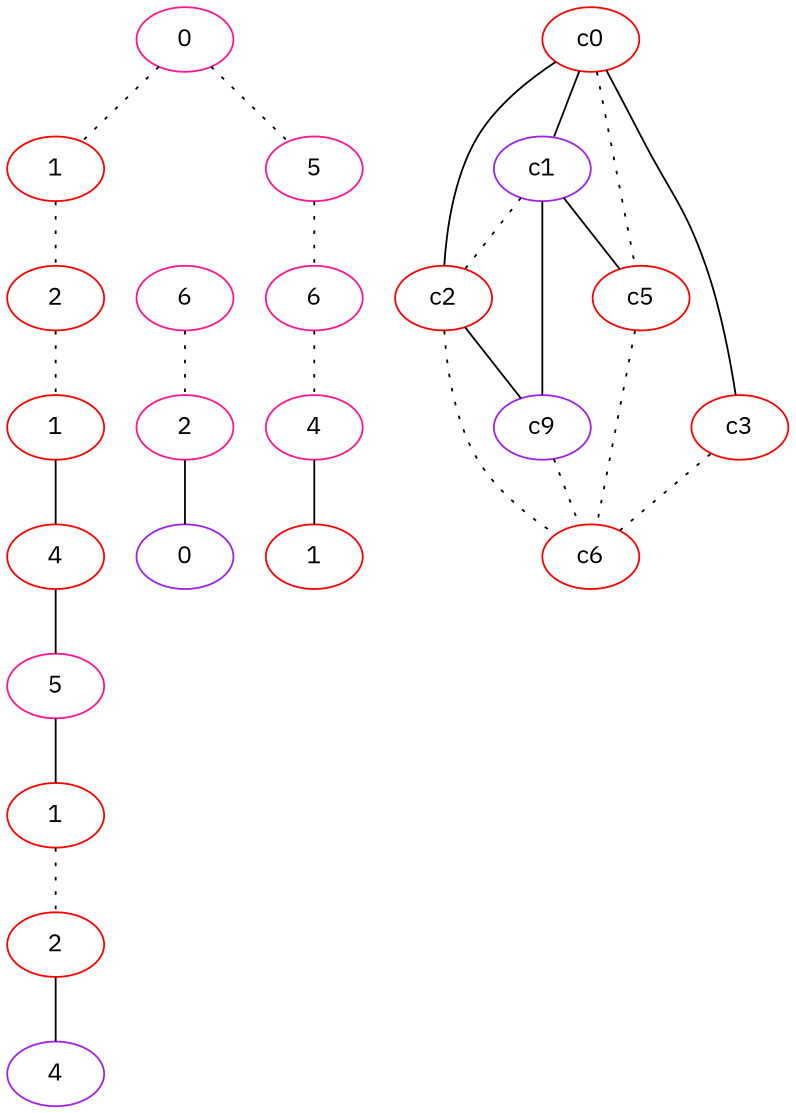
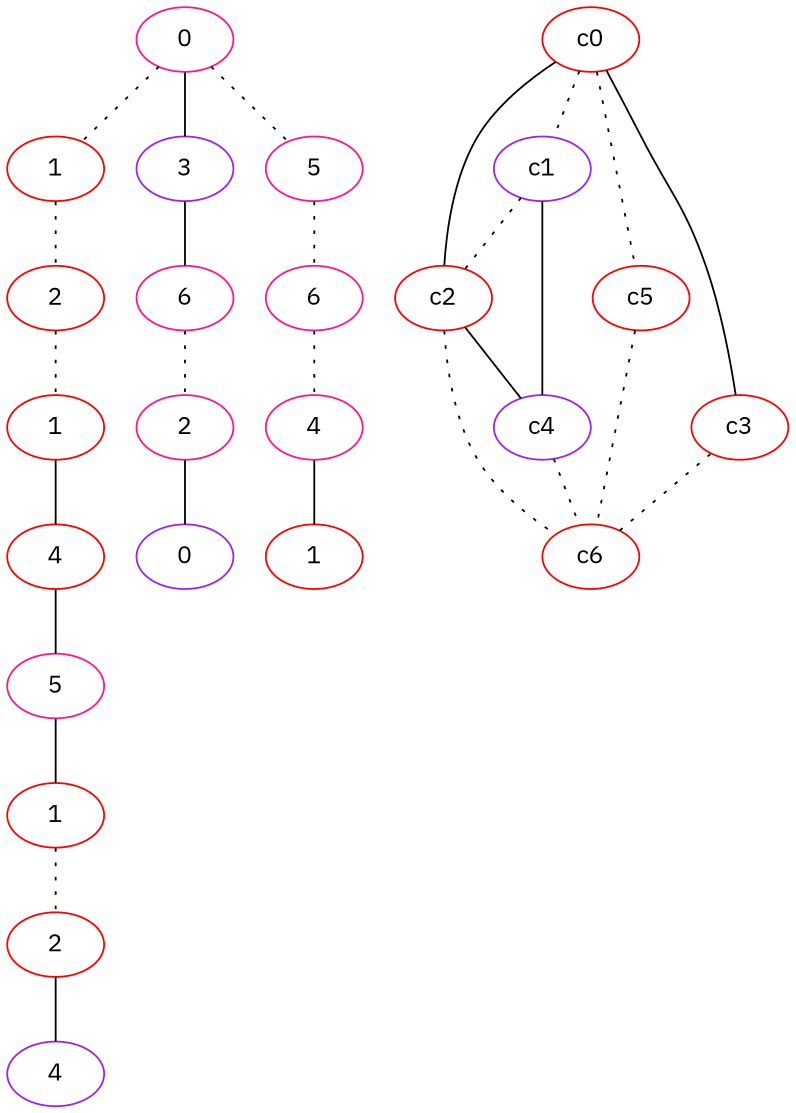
(567, 104) -> (567, 104)
none -> (185, 169)
(592, 233) -> none
(542, 427) -> (542, 427)
